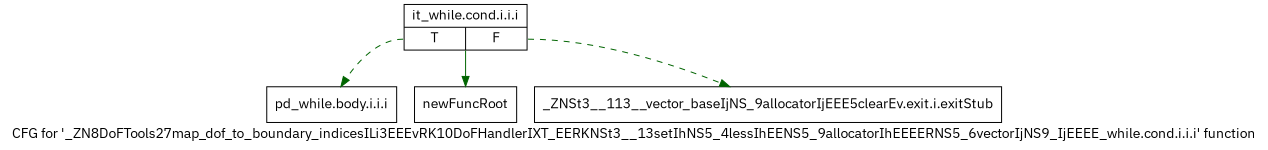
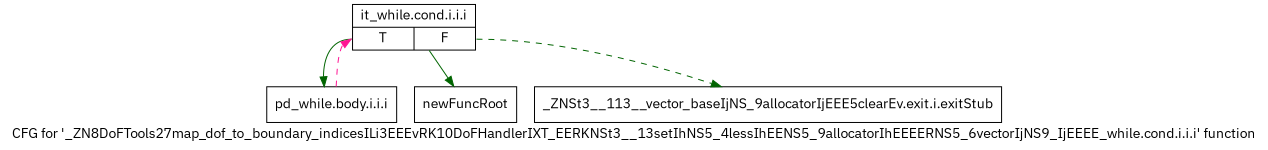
(370, 52) -> (329, 51)
none -> (338, 65)
